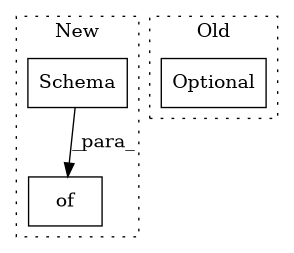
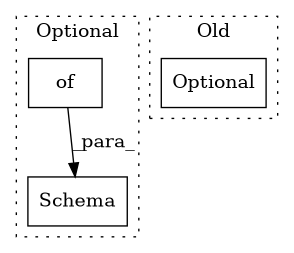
(78, 32) -> (78, 32)
(72, 135) -> (71, 135)
